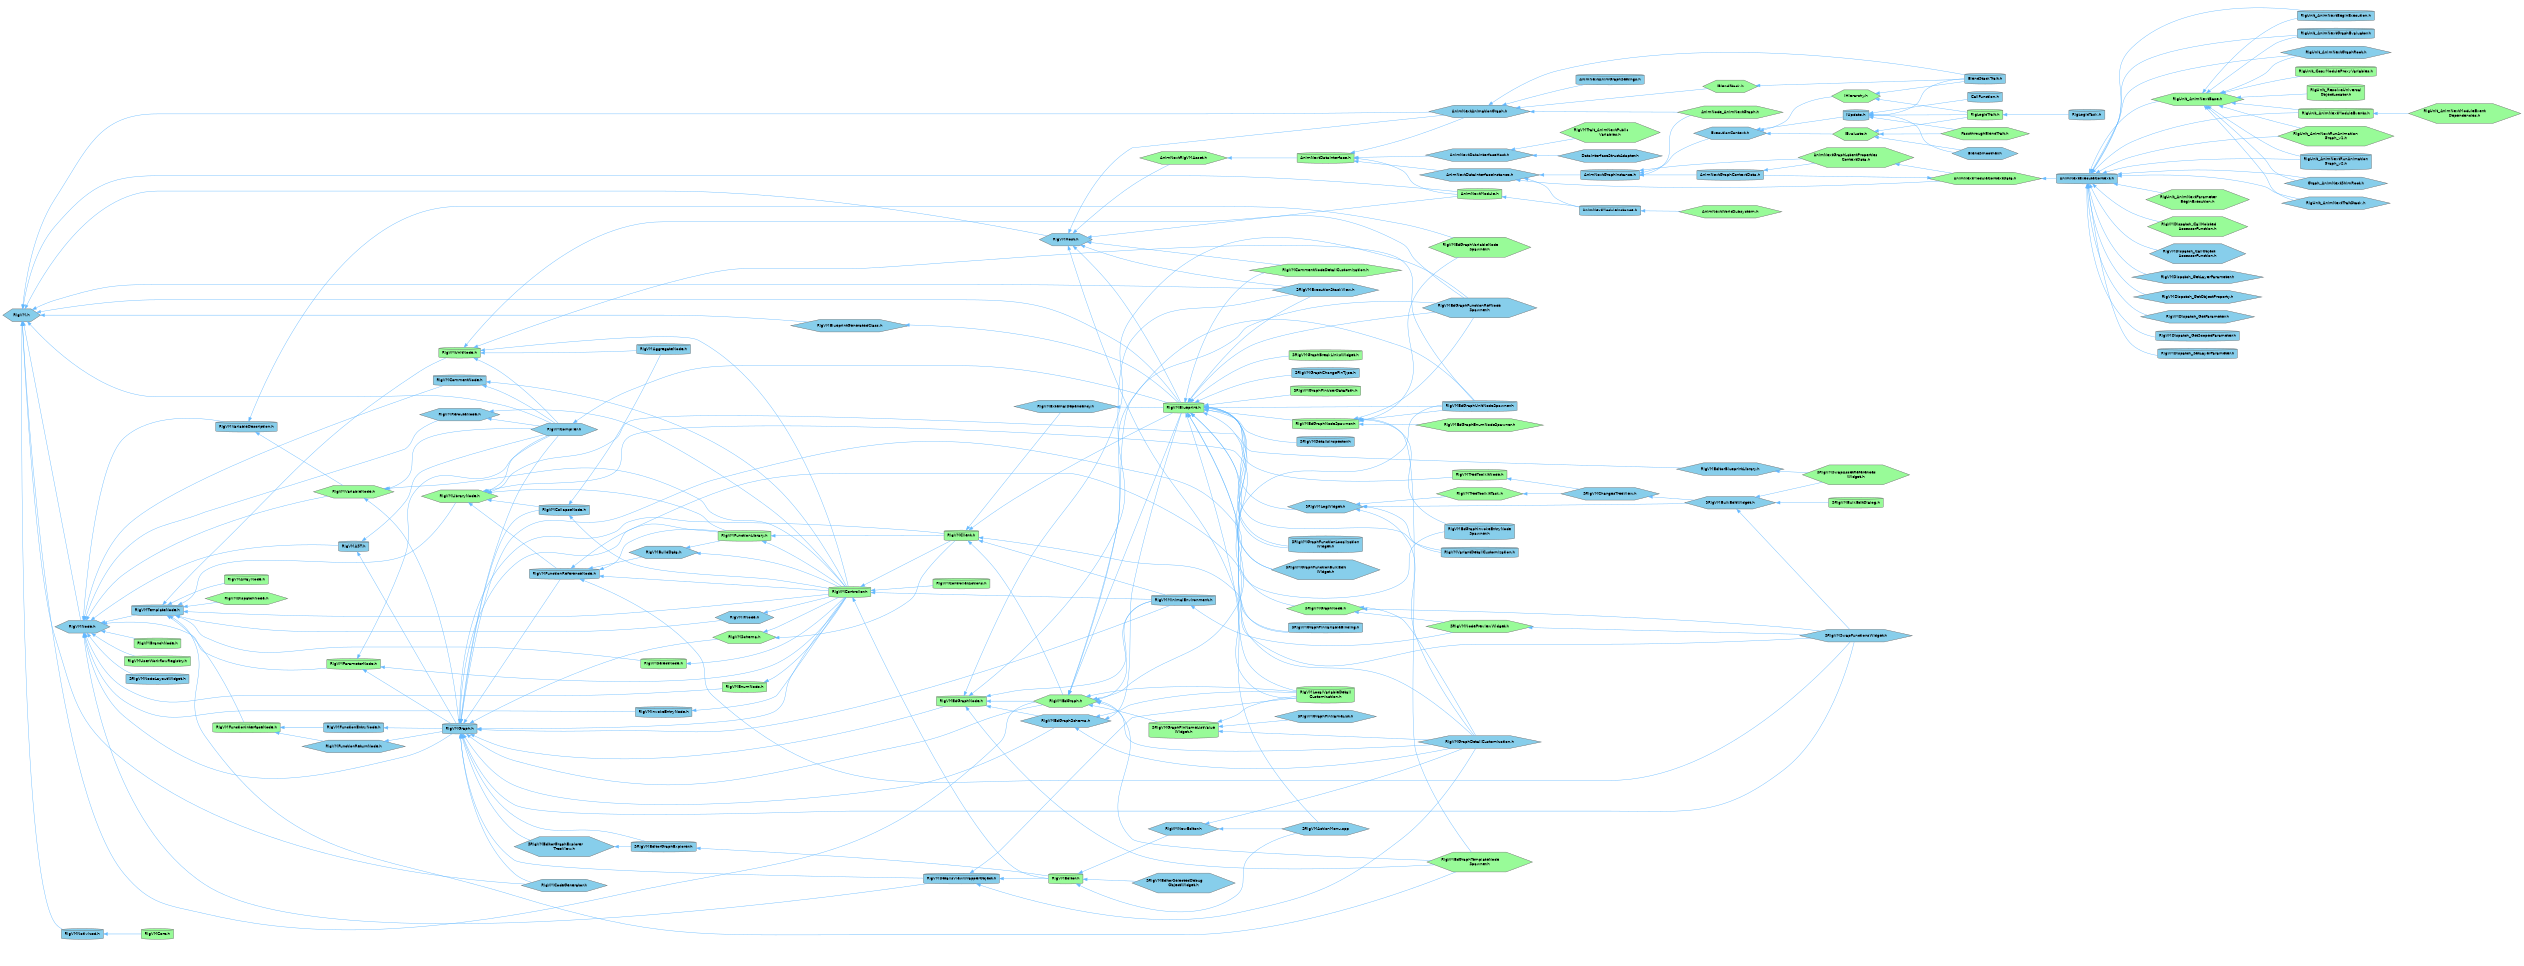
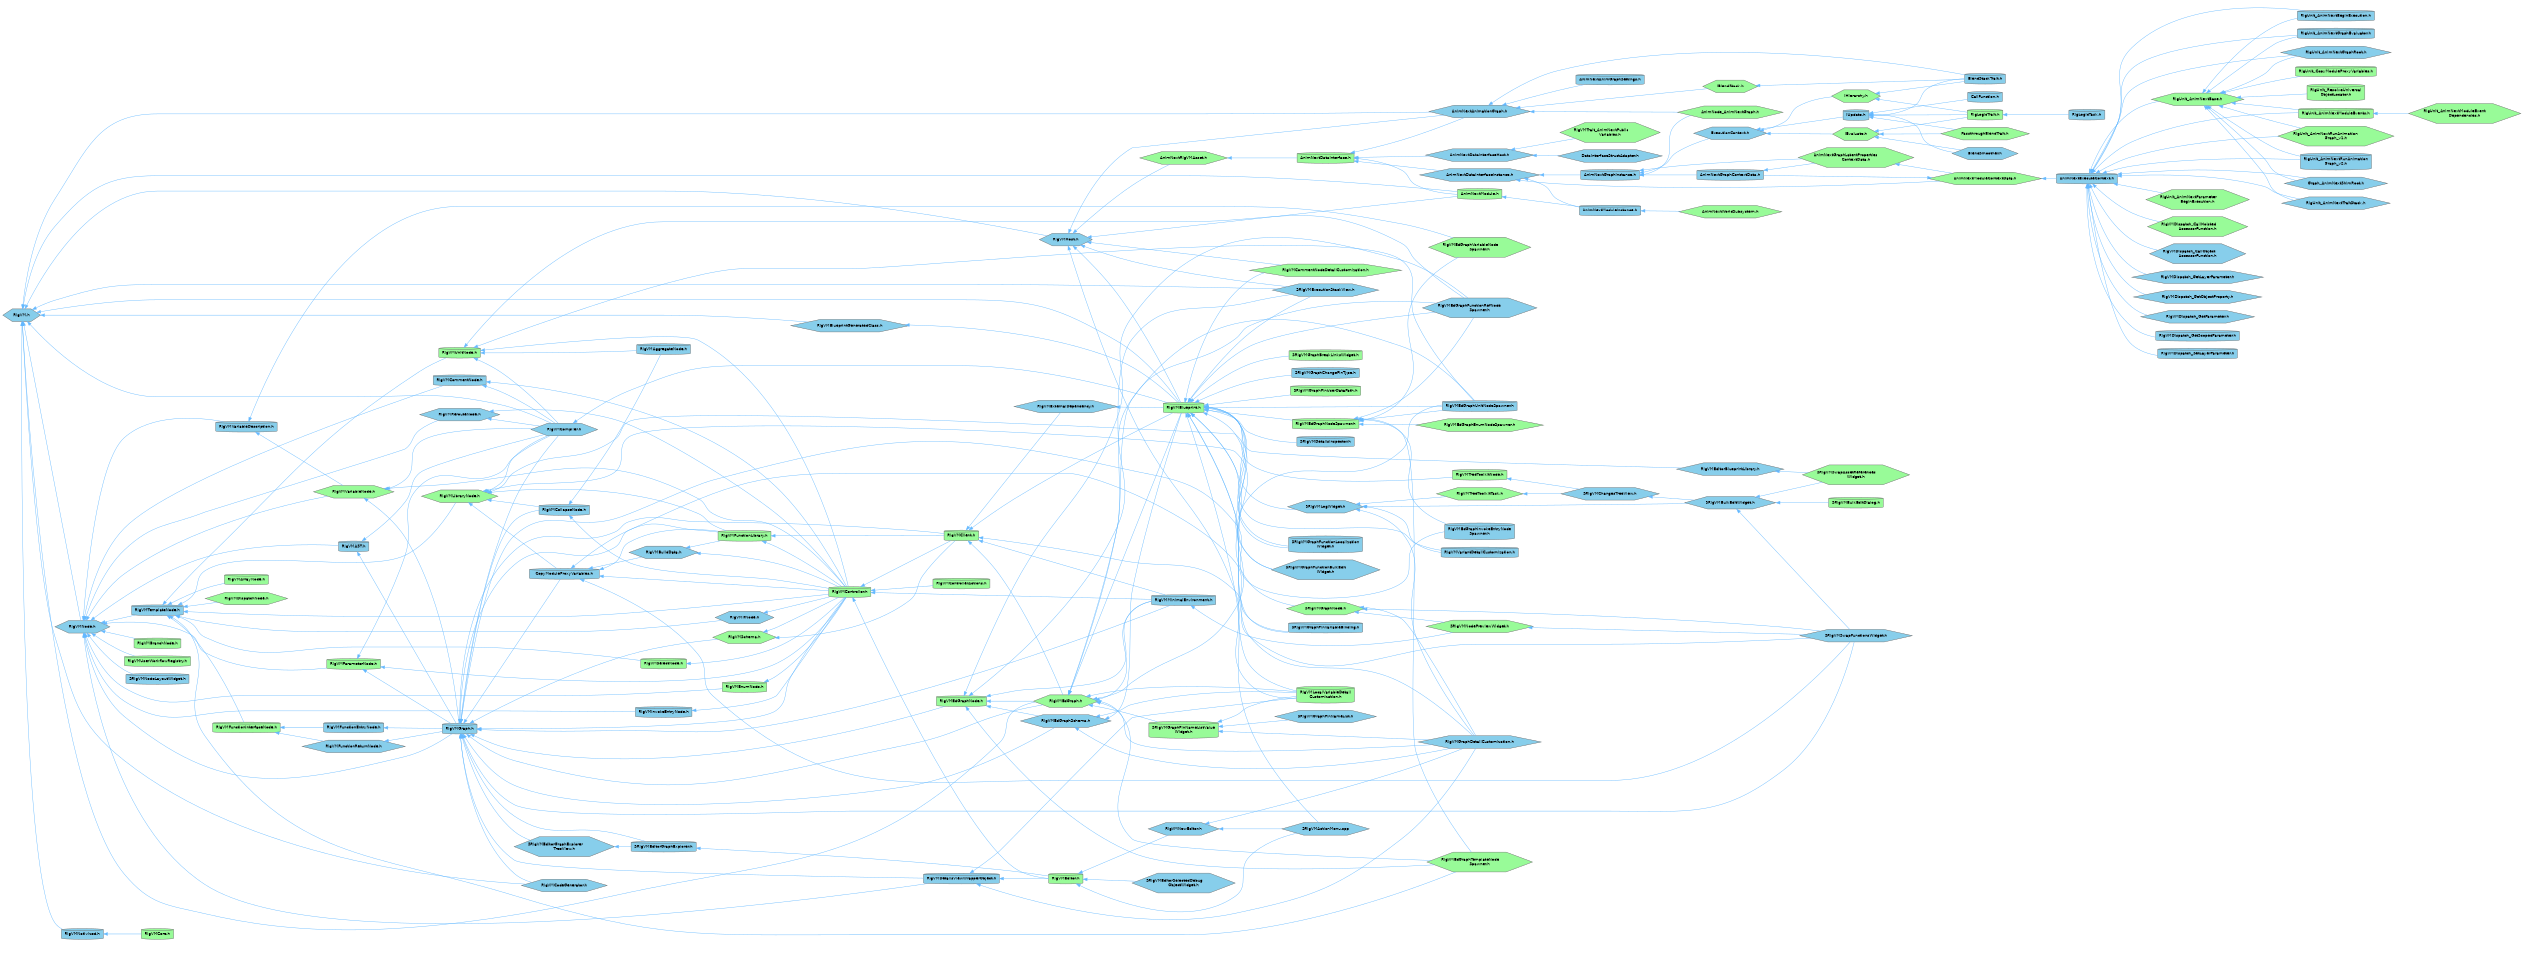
(564, 574) -> (564, 574)
